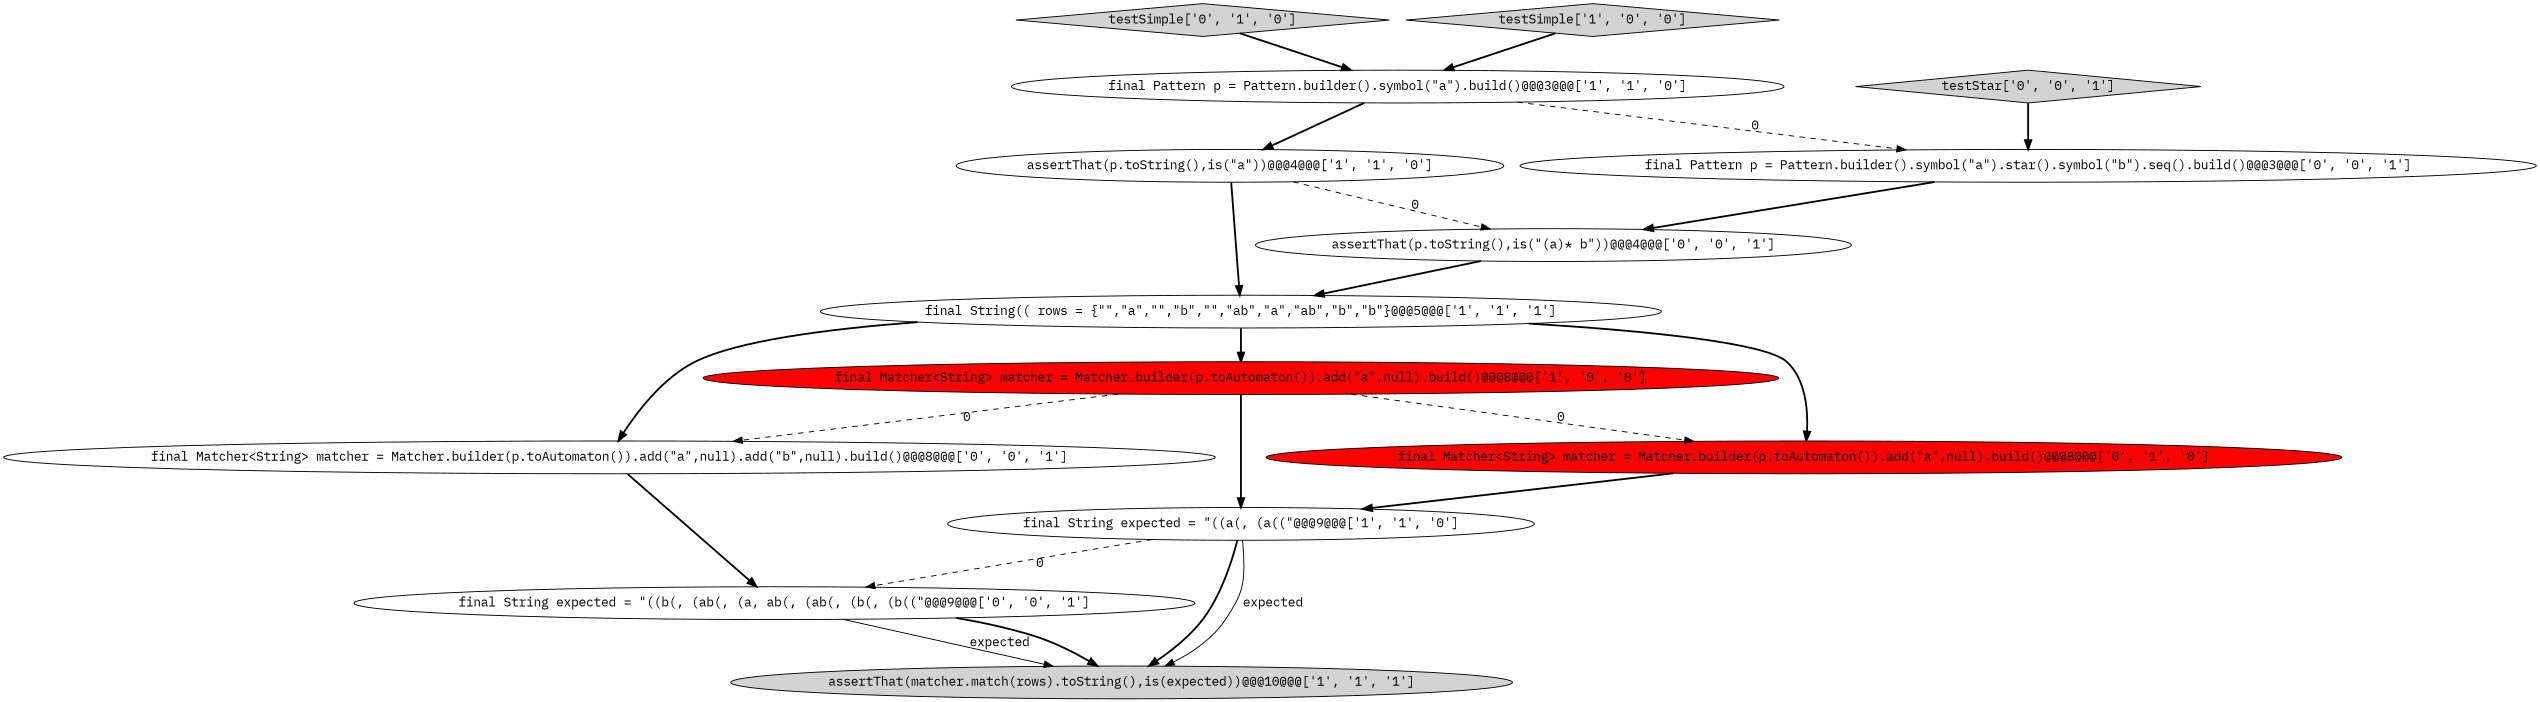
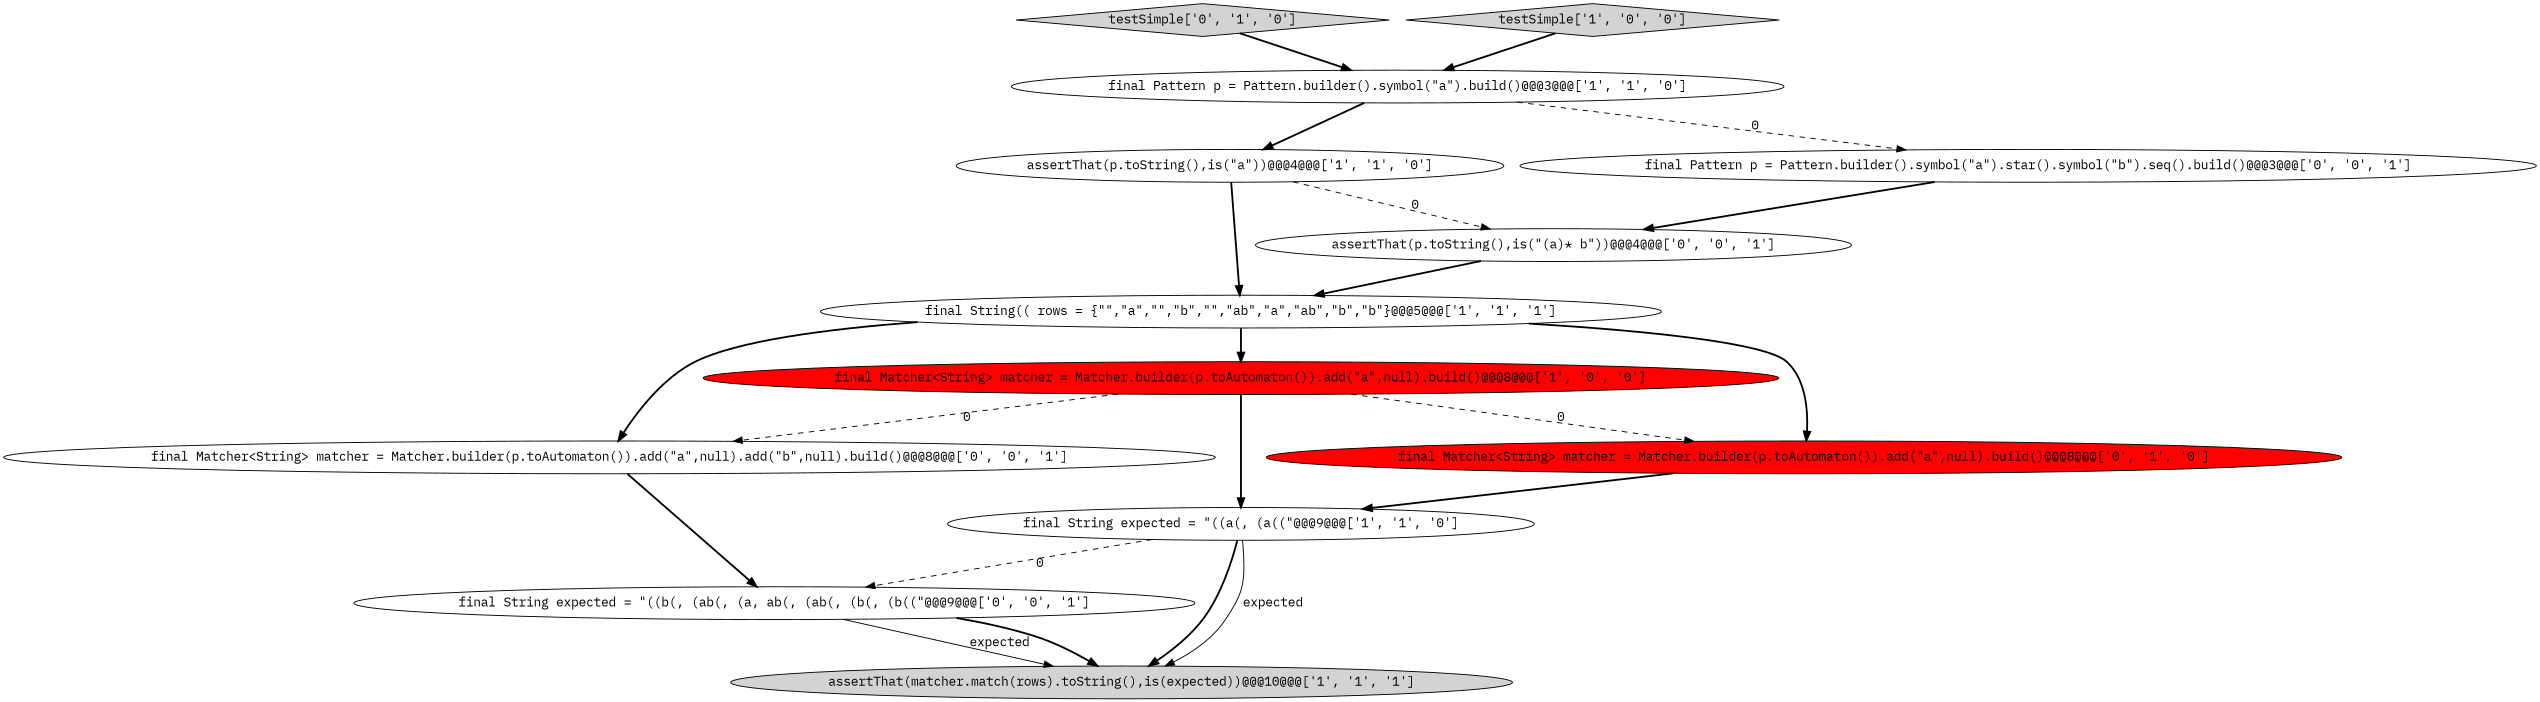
(2028, 87) -> none
